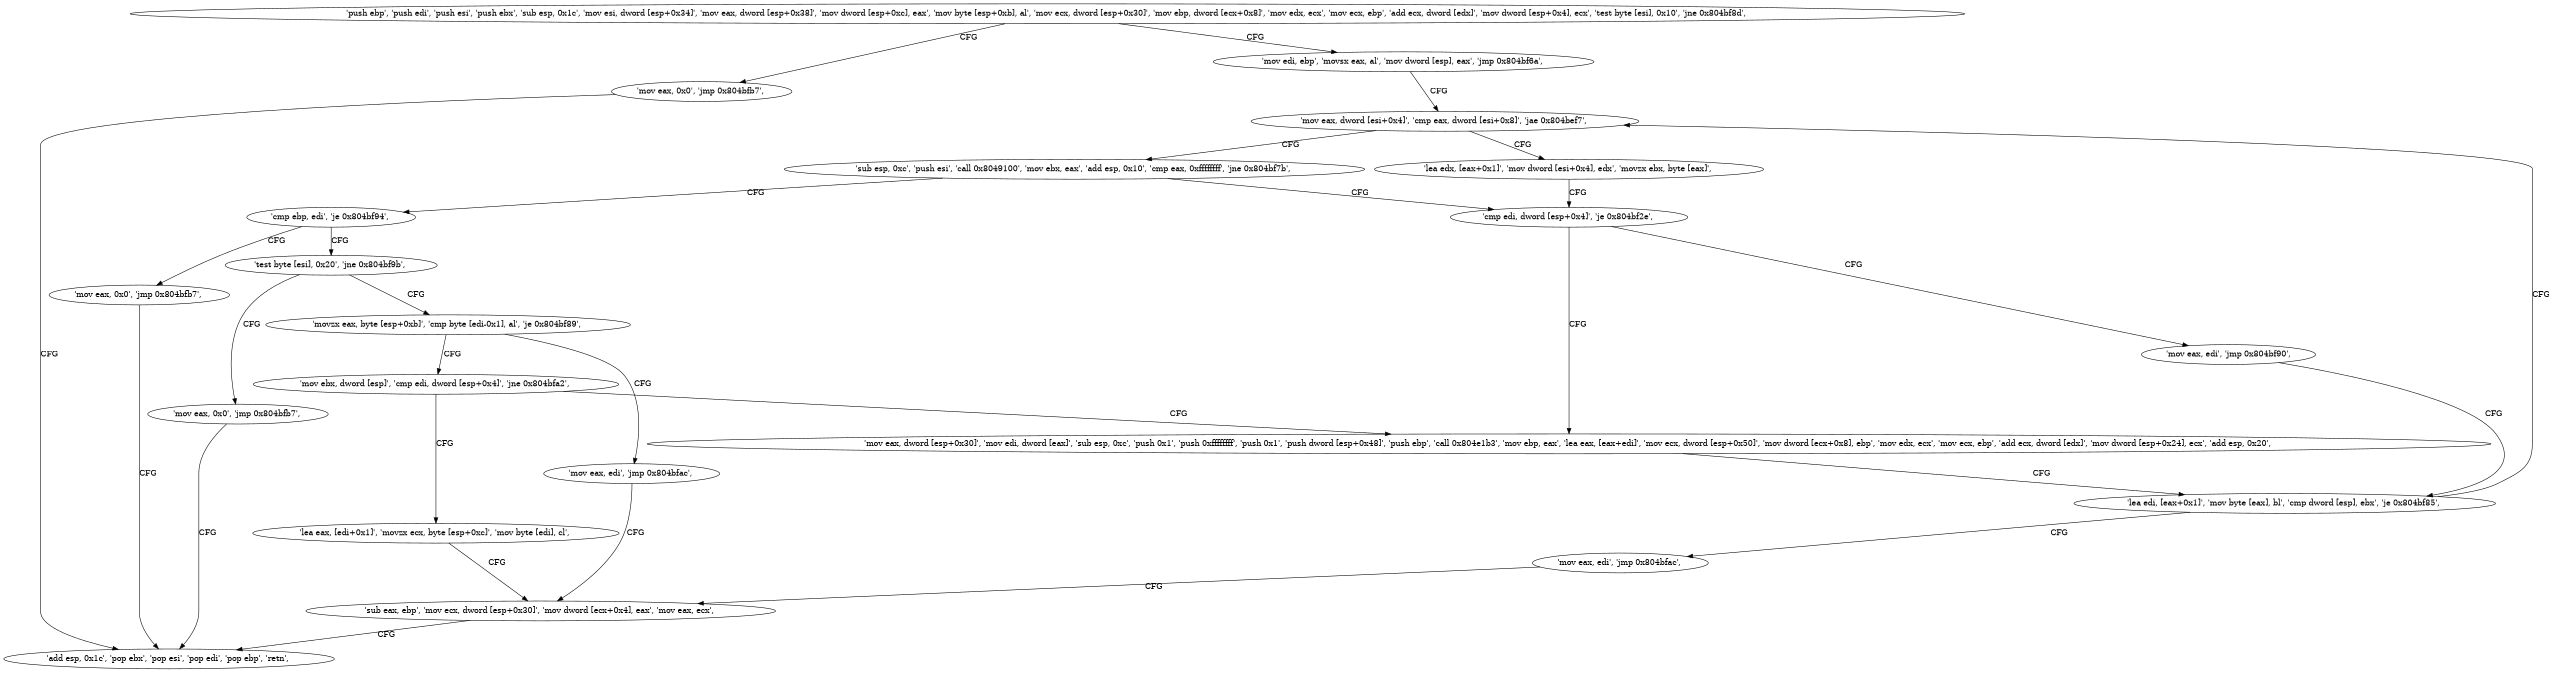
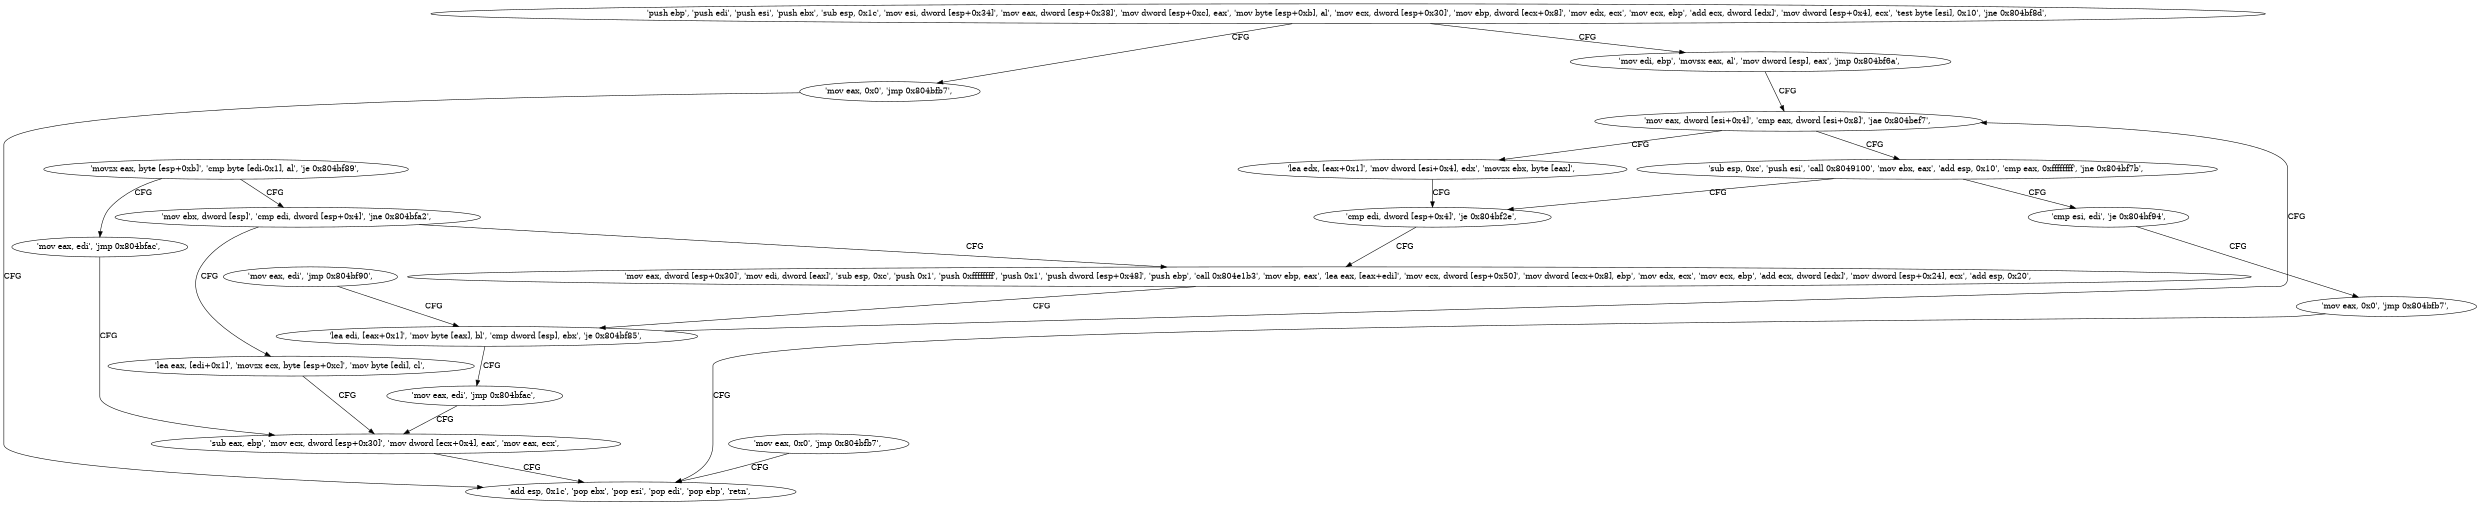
(331, 217) -> (2109, 217)
(331, 265) -> none
(1897, 286) -> none
